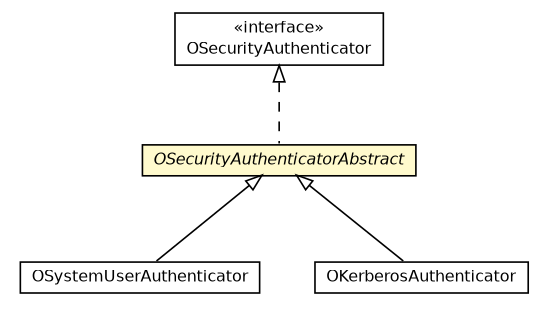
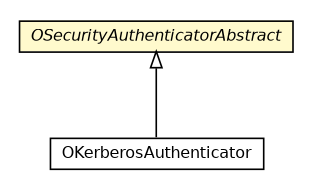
(279, 39) -> none
(139, 277) -> none
